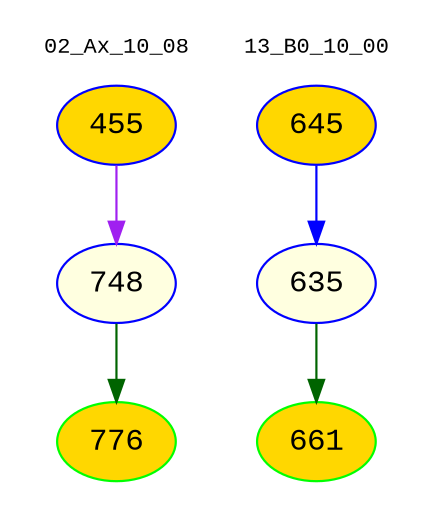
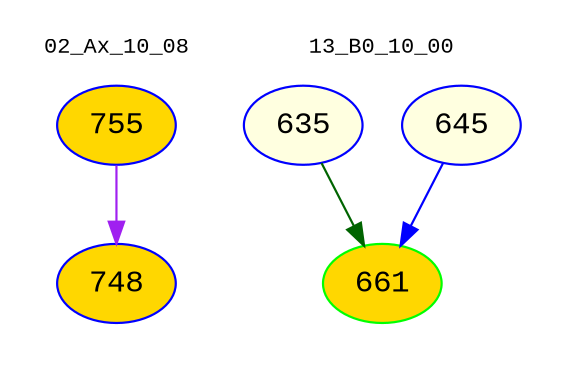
(116, 125) -> (116, 125)
(316, 125) -> (461, 125)
(316, 194) -> (427, 194)
(116, 283) -> (116, 283)
(116, 442) -> none
